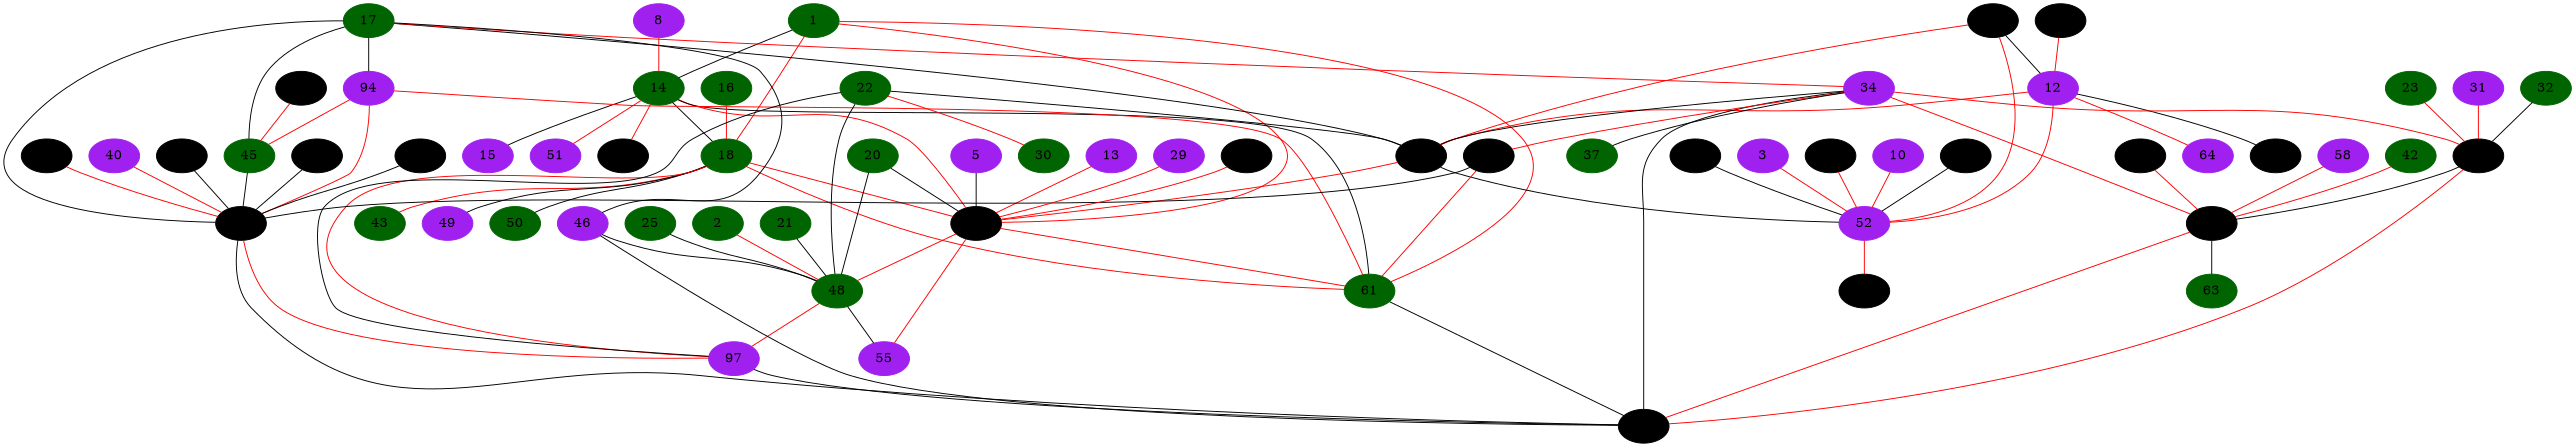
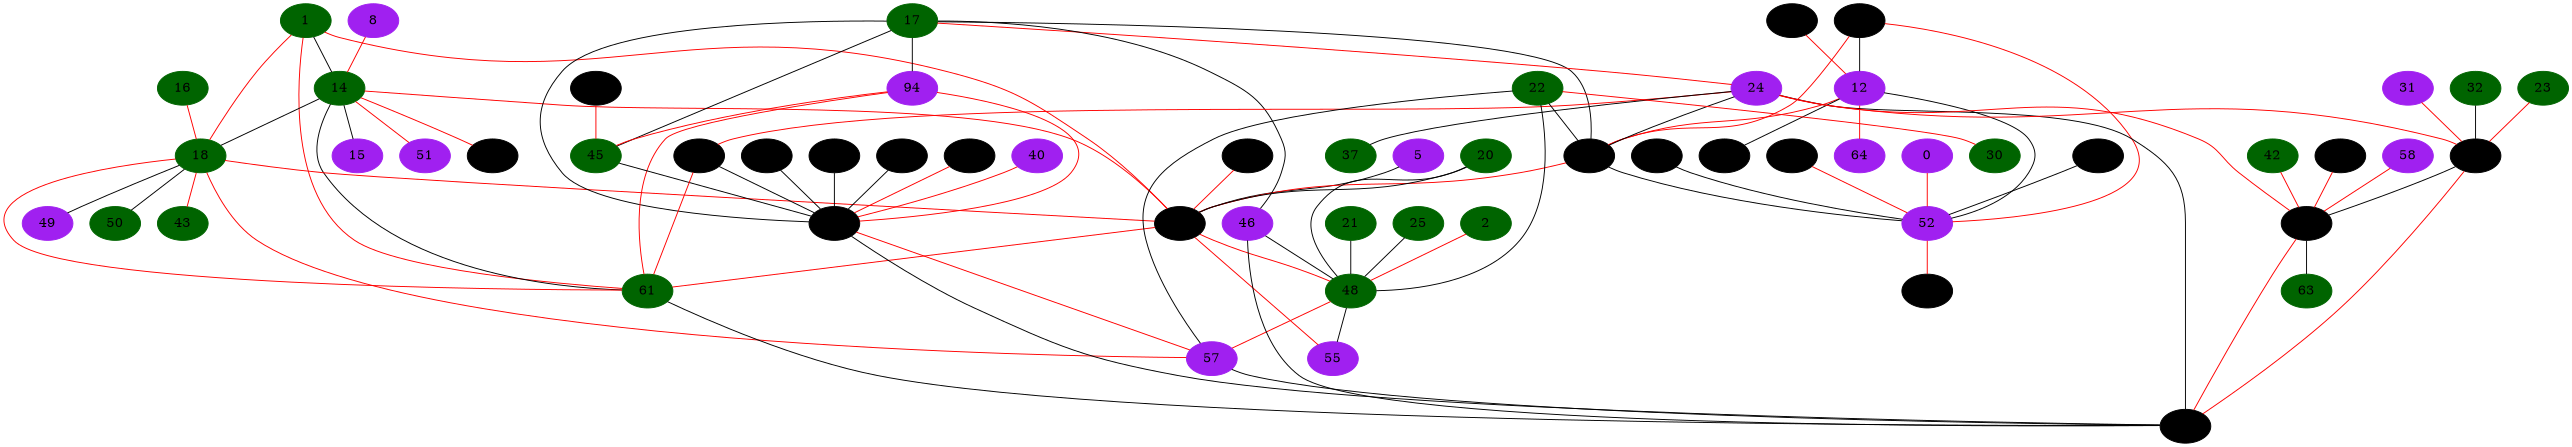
(1869, 88) -> (1756, 88)
(1111, 156) -> none
(1179, 156) -> none
(1763, 156) -> (1927, 156)
(1898, 156) -> none
(1998, 196) -> (2019, 131)
(734, 359) -> (1212, 359)
